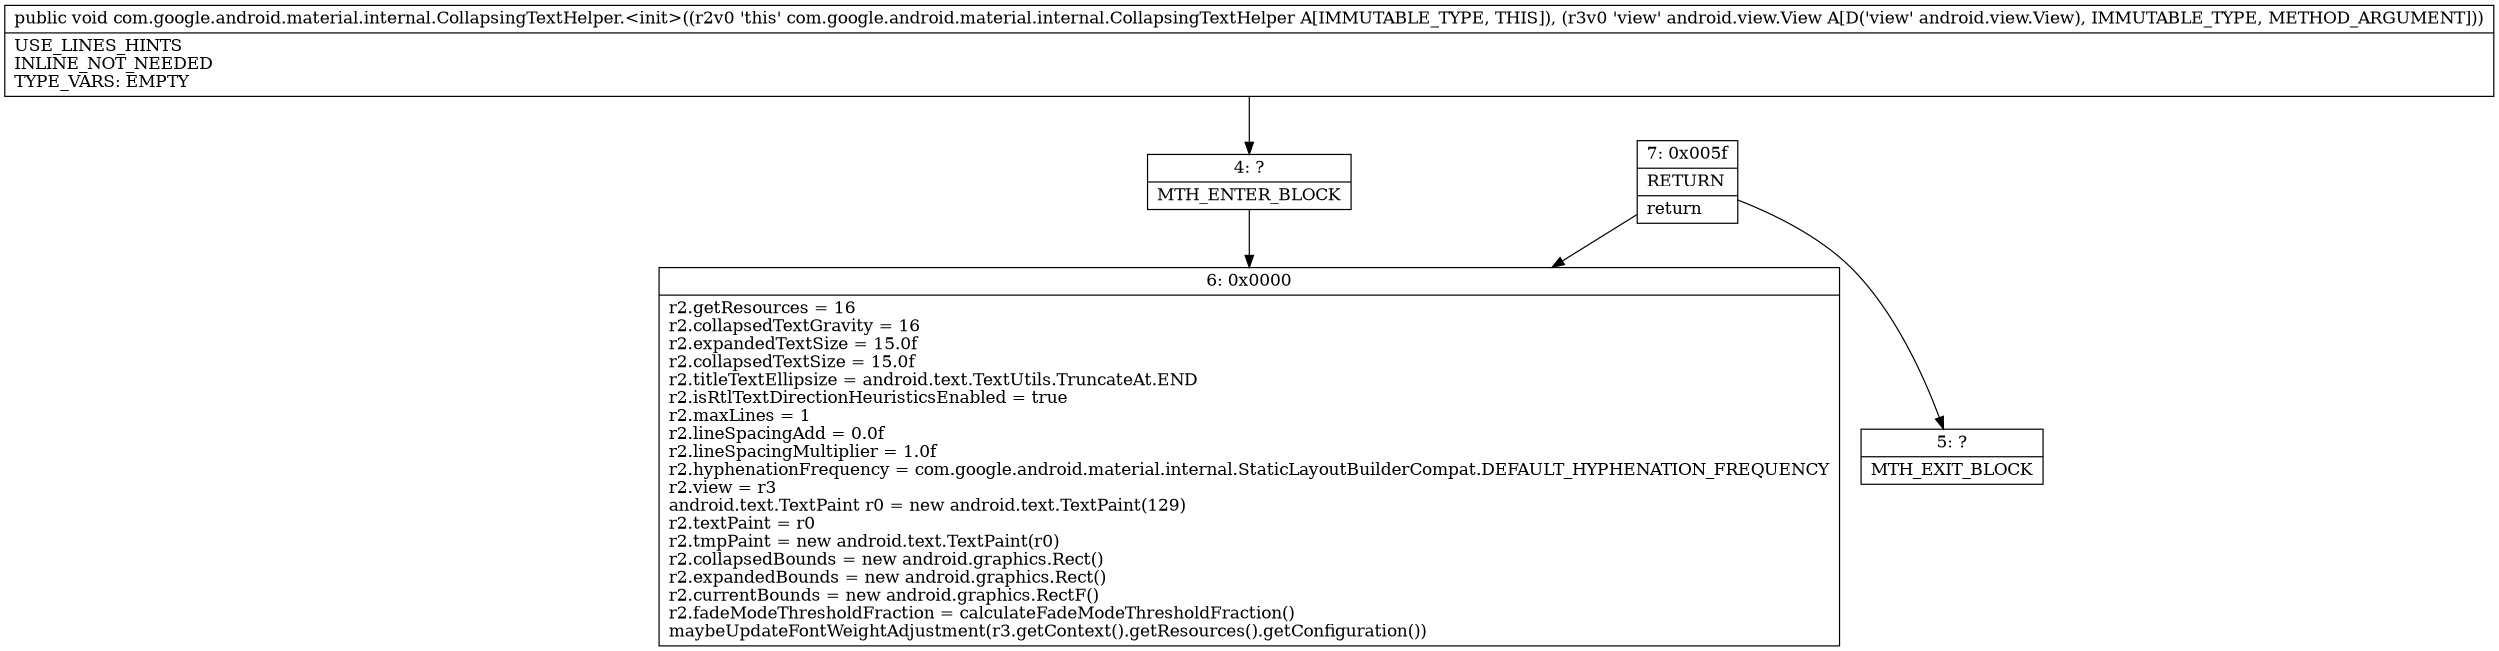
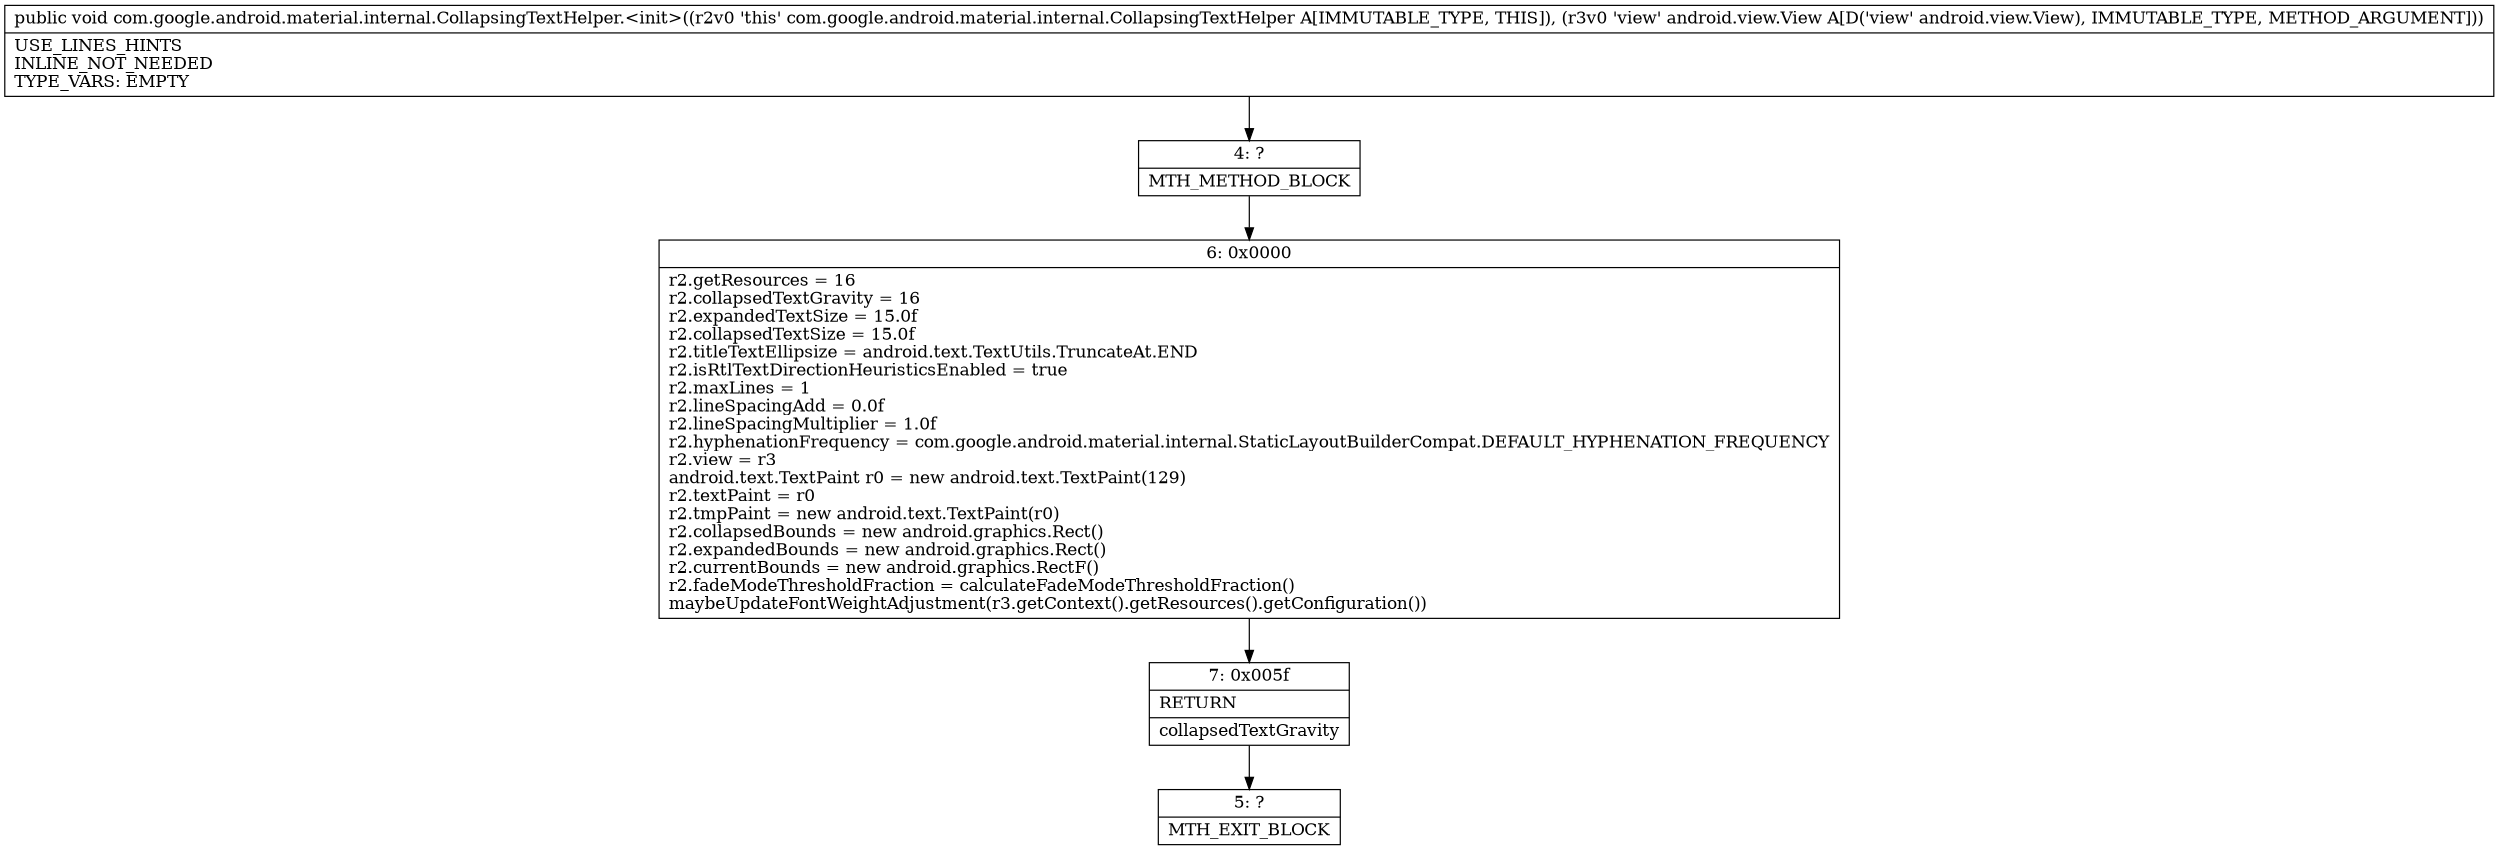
(1249, 195) -> (1249, 181)
(1674, 209) -> (1249, 731)
(1600, 238) -> (1249, 634)
